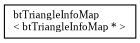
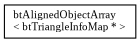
(70, 22) -> (70, 22)
